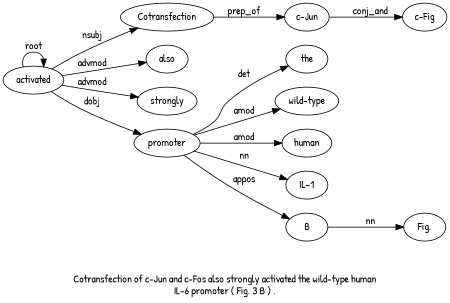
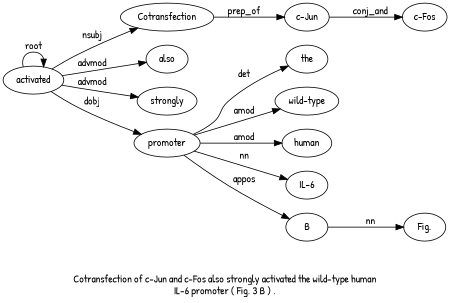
(425, 17) -> (425, 17)
(307, 185) -> (307, 185)
